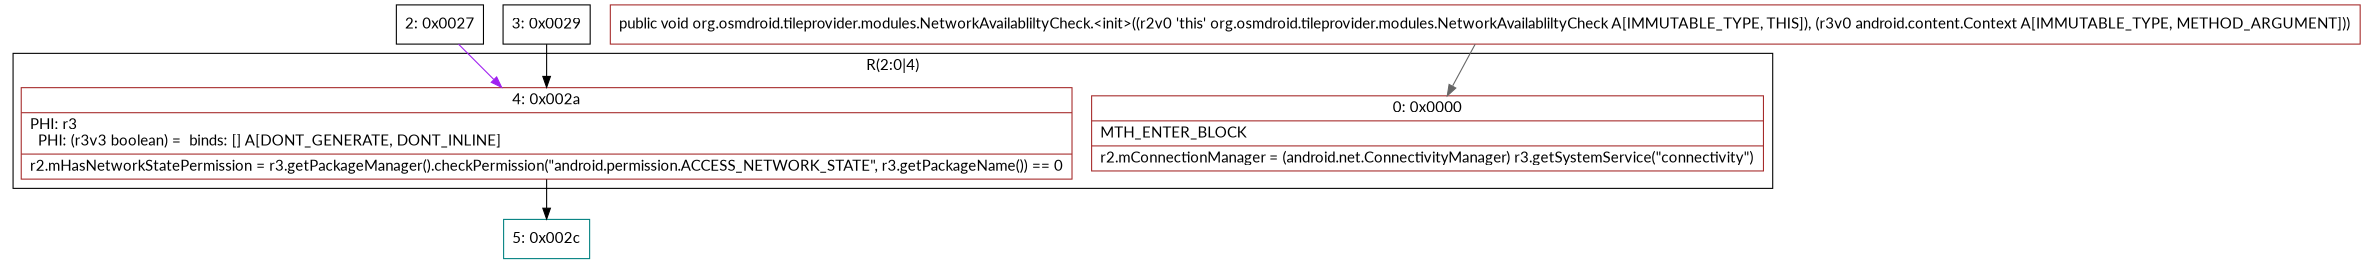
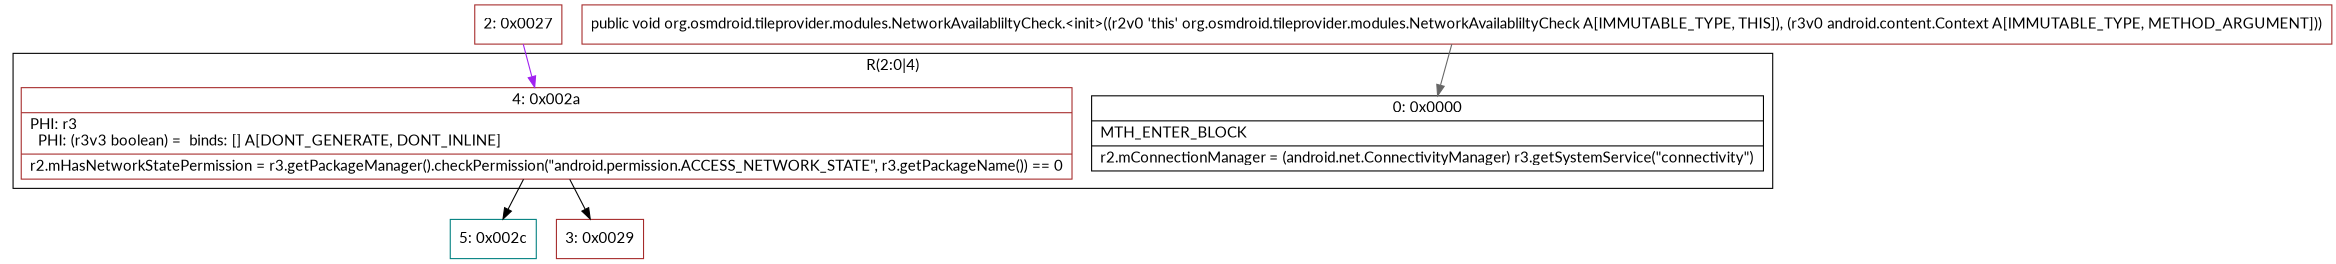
(440, 25) -> (518, 25)
(547, 25) -> (600, 239)
(547, 60) -> (578, 195)
(1428, 133) -> (1428, 133)
